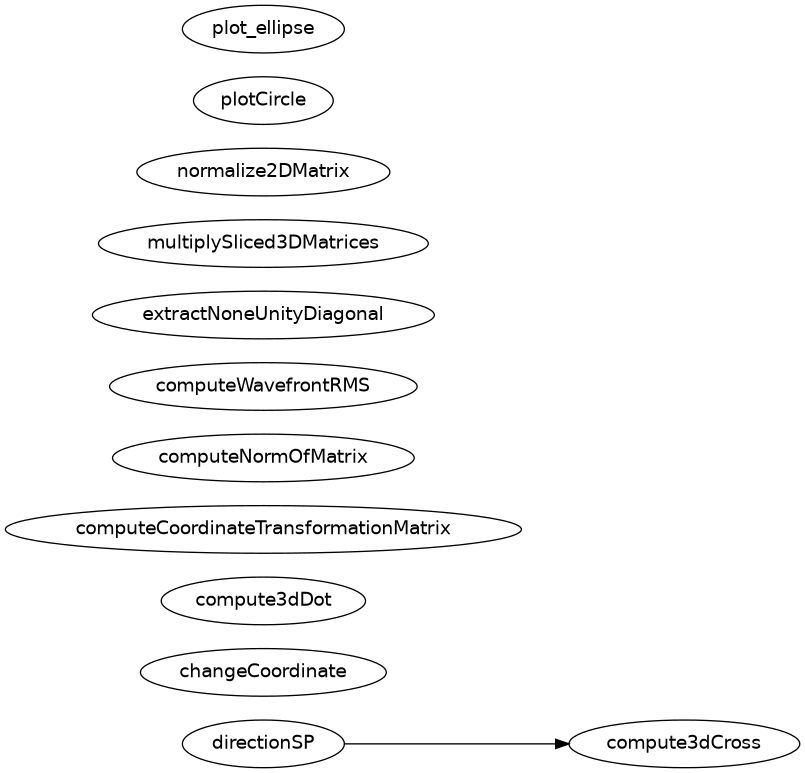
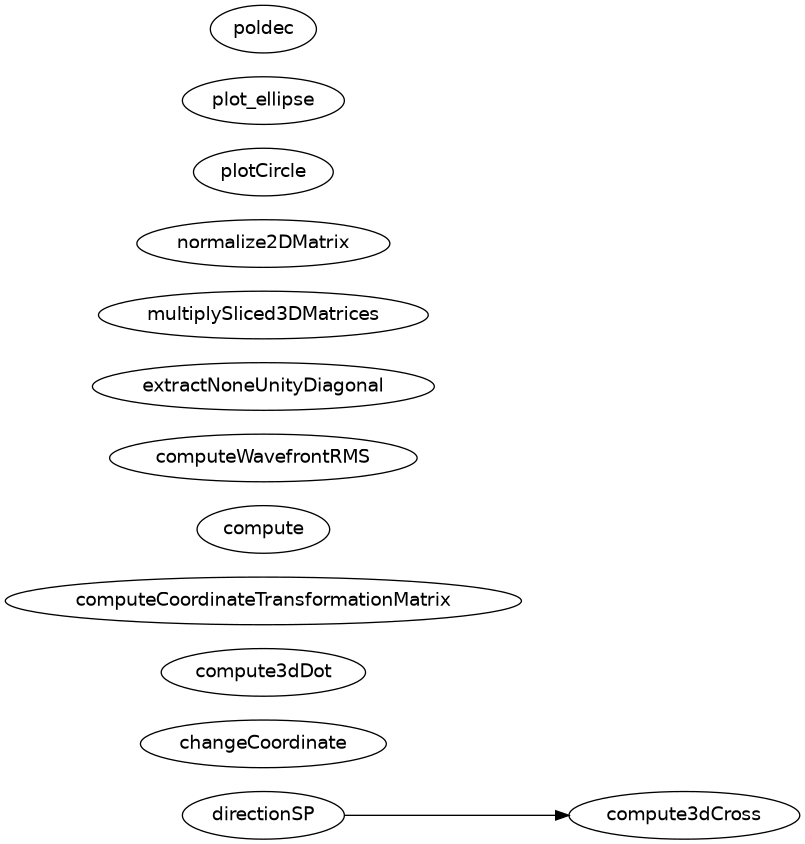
none -> (263, 29)
(263, 458) -> (263, 529)
